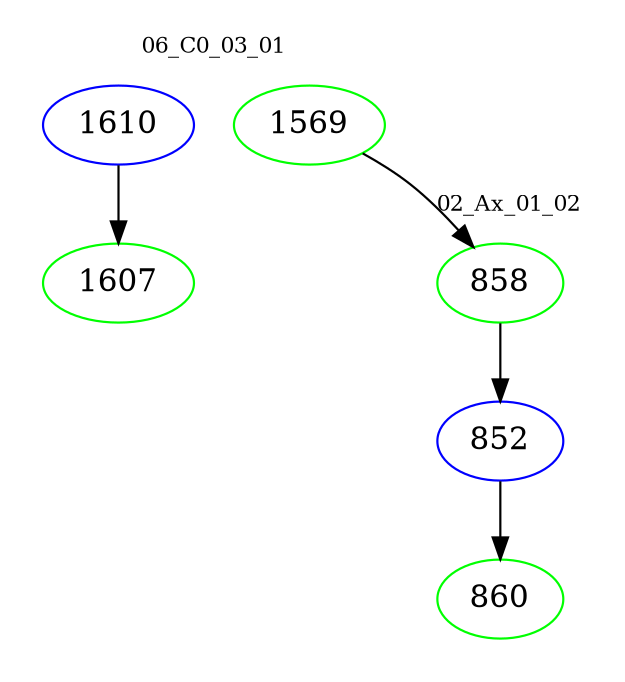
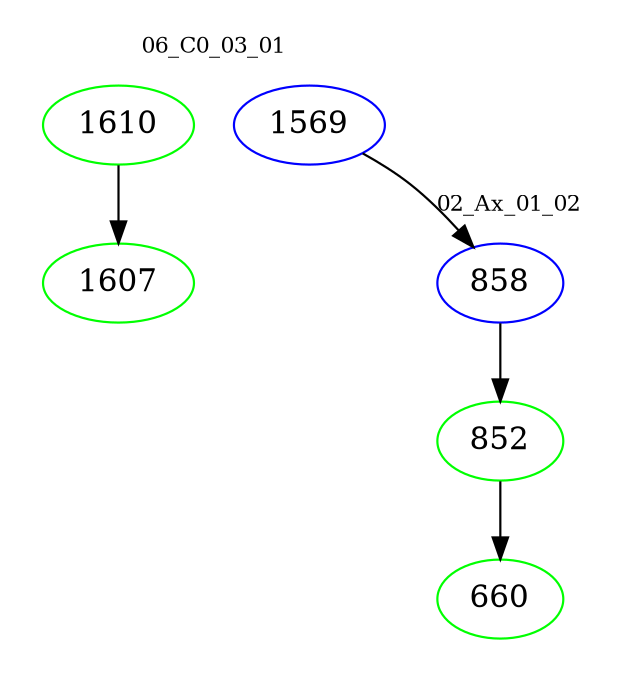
(119, 125) -> (119, 125)
(309, 125) -> (309, 125)
(500, 283) -> (500, 283)
(500, 441) -> (500, 441)
(500, 599) -> (500, 599)
